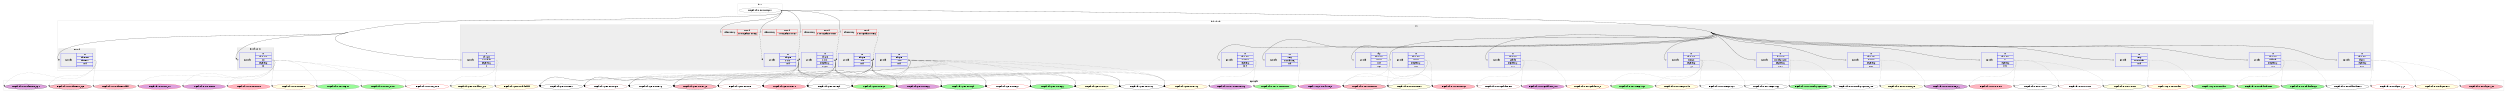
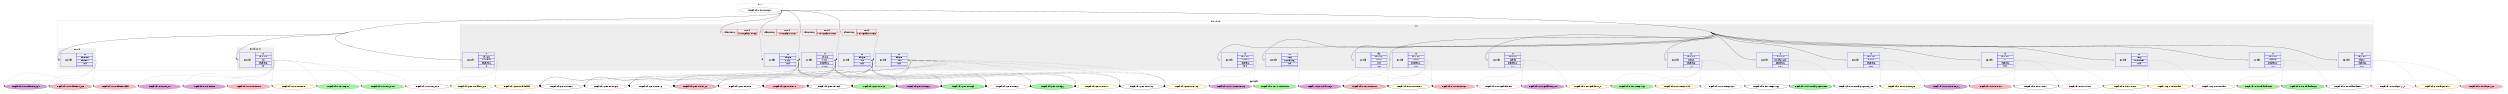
(2214, 87) -> (2214, 87)
